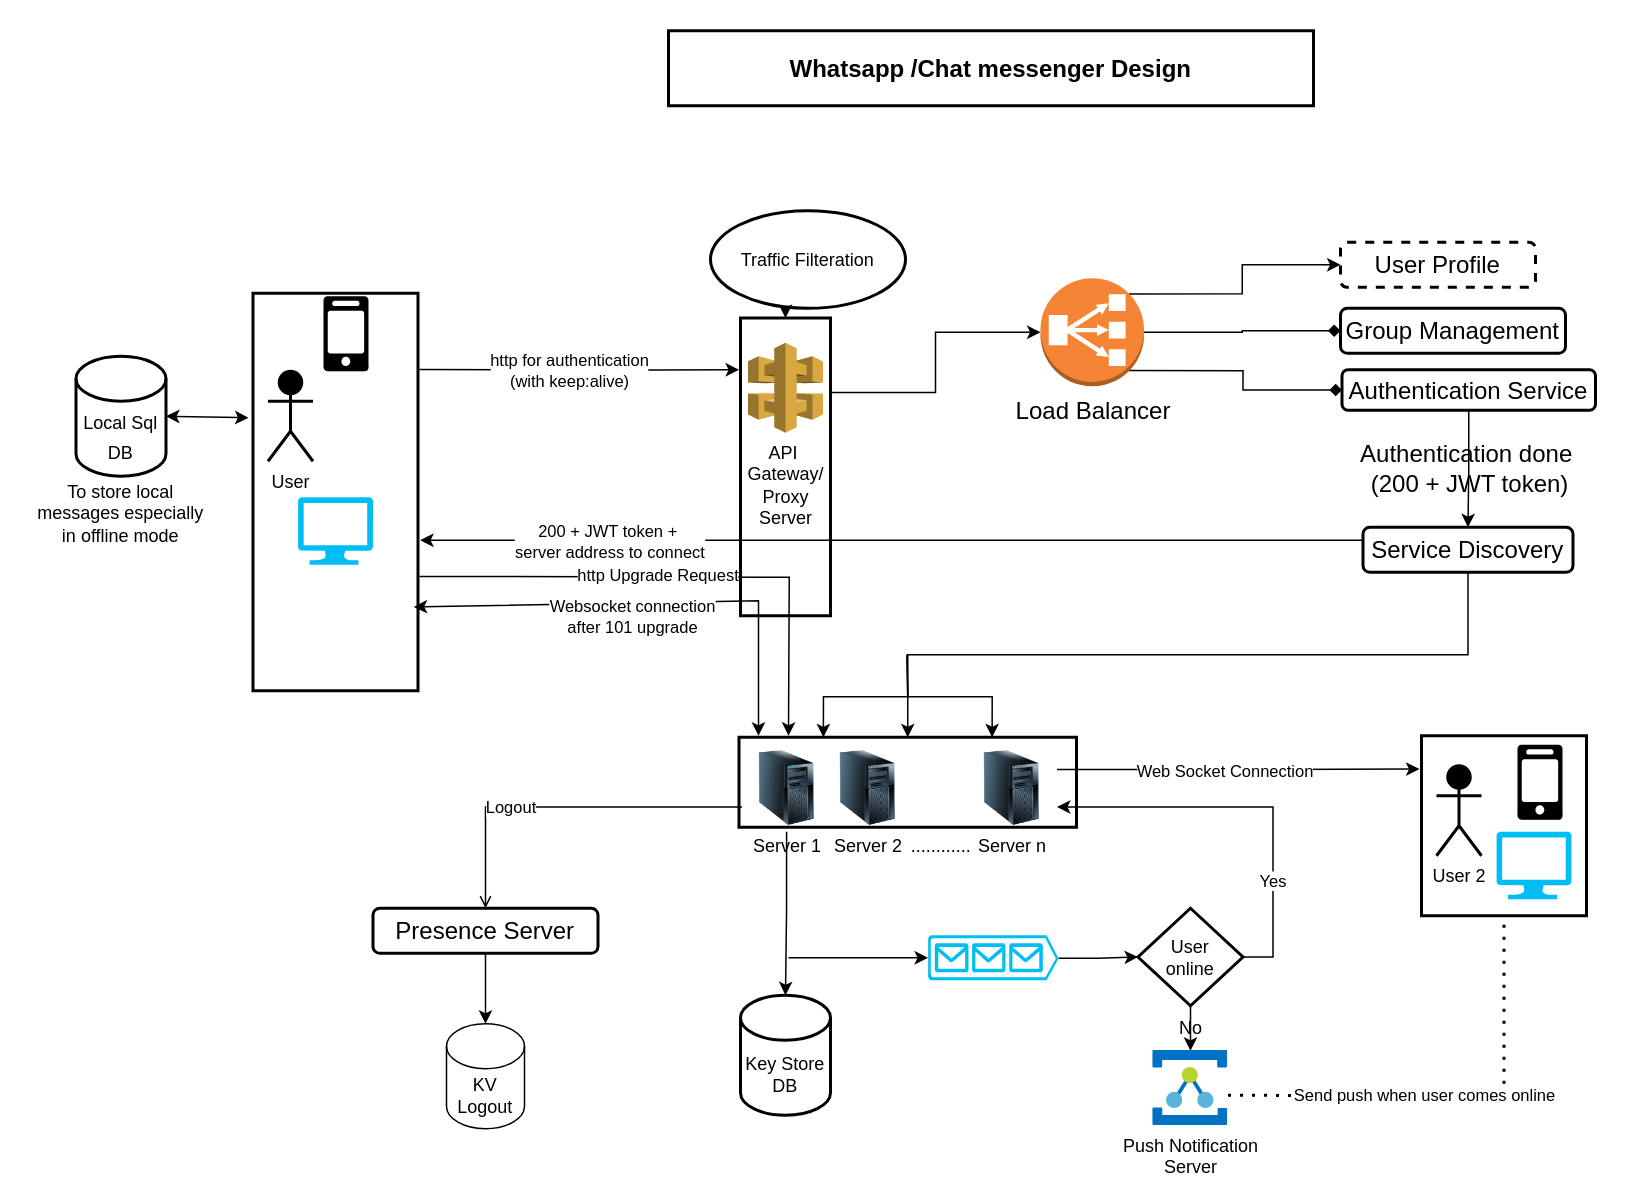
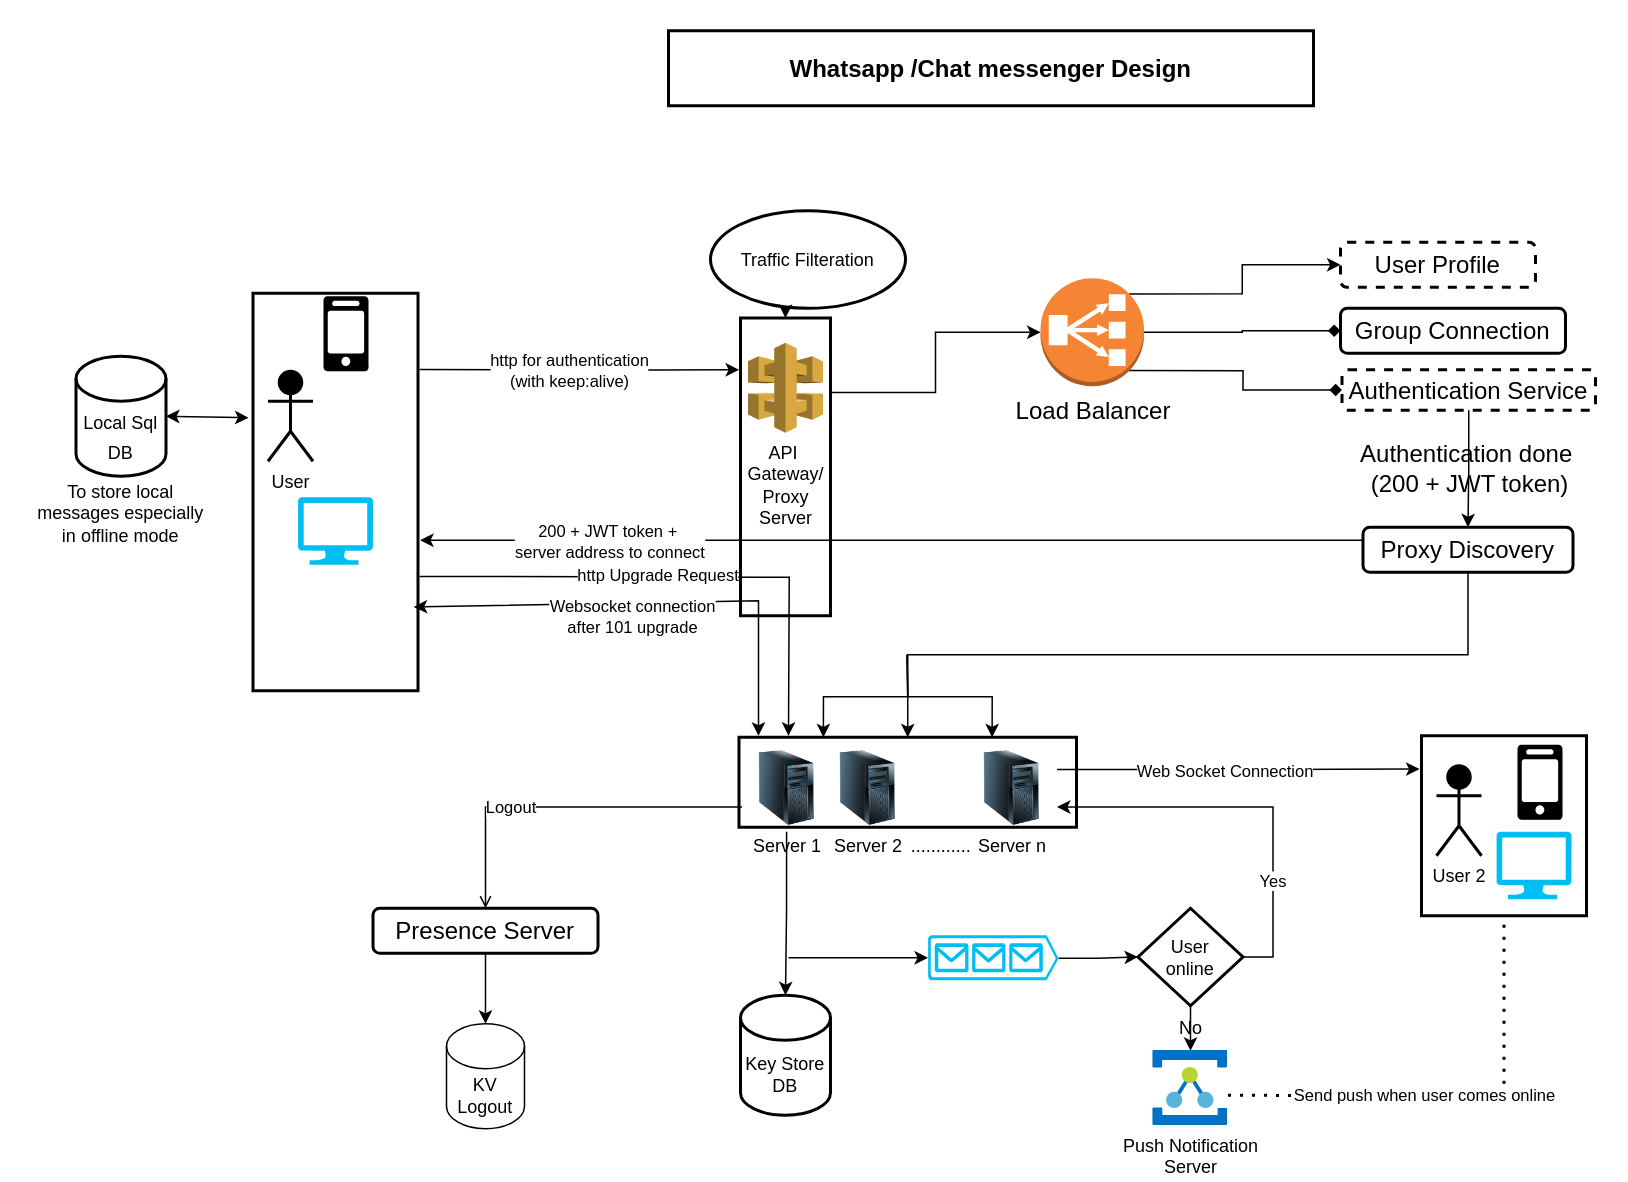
(1453, 331) -> (1453, 331)
(1469, 390) -> (1469, 390)
(1468, 550) -> (1468, 550)
